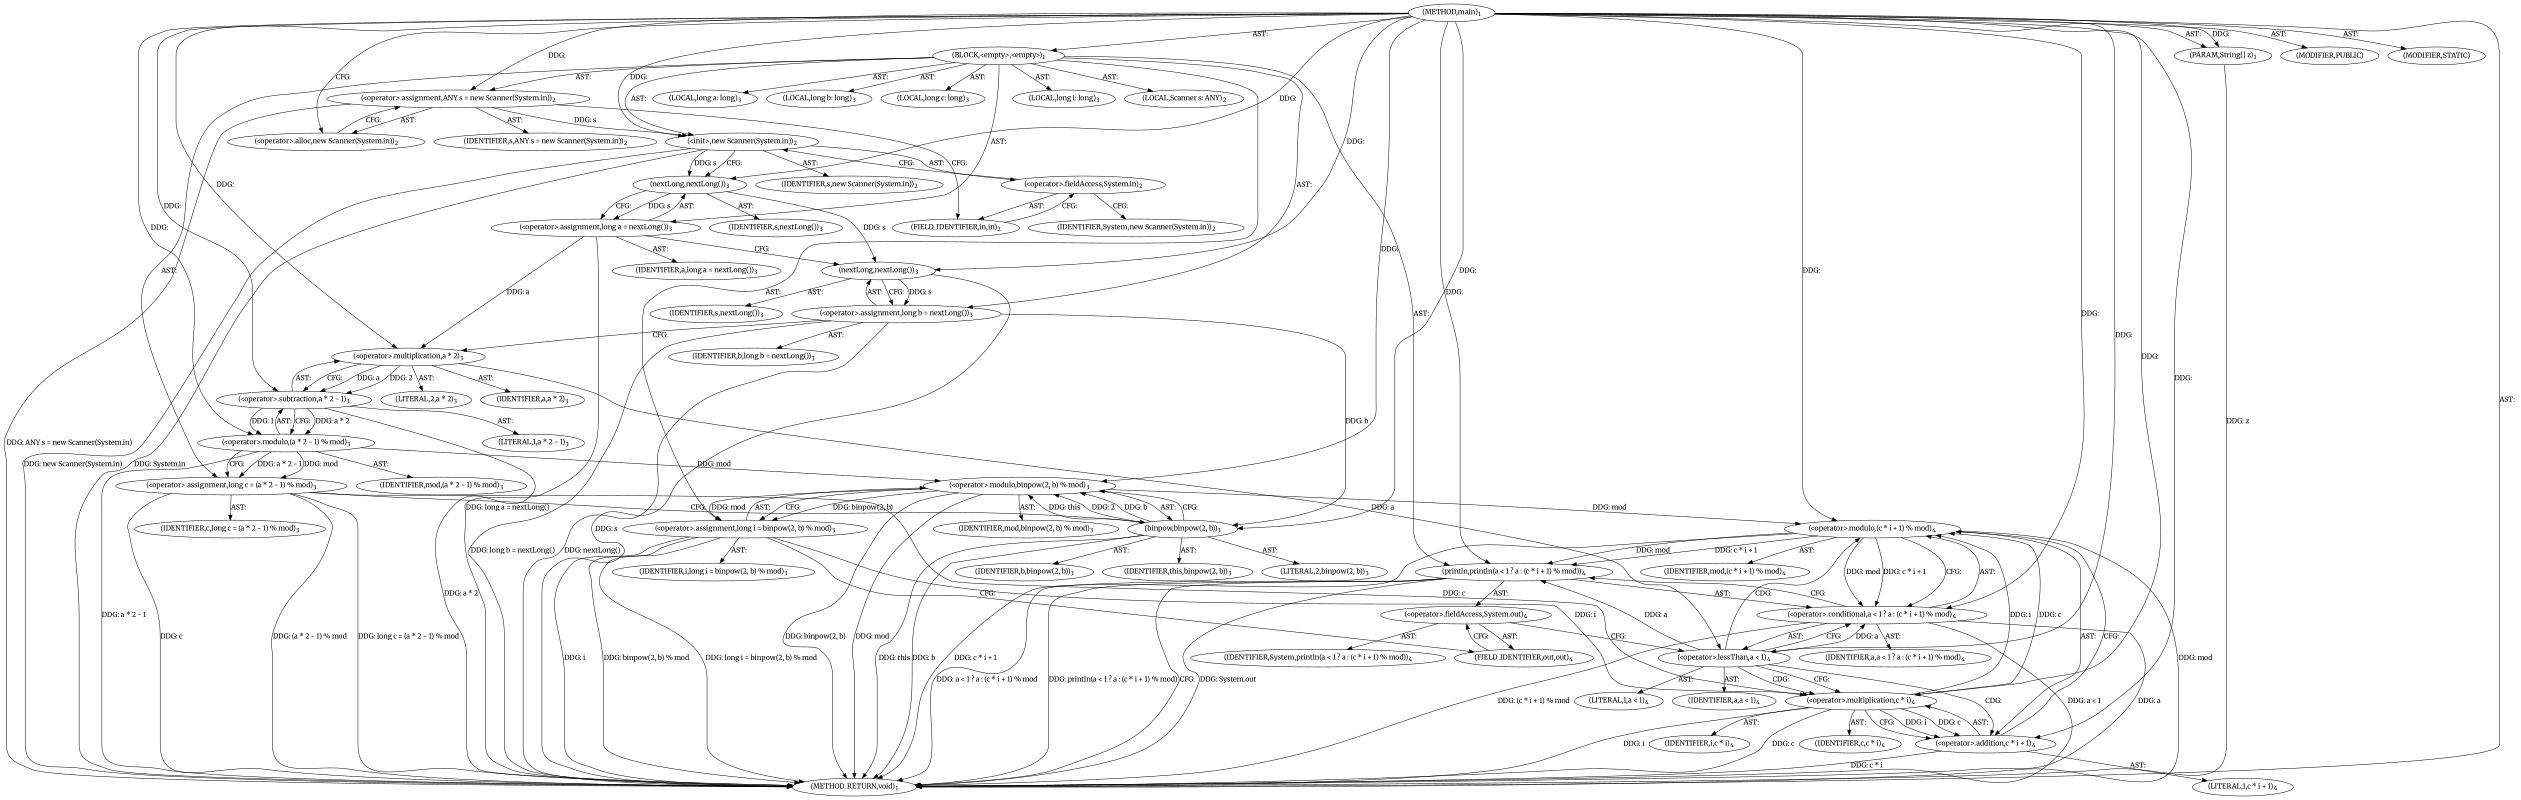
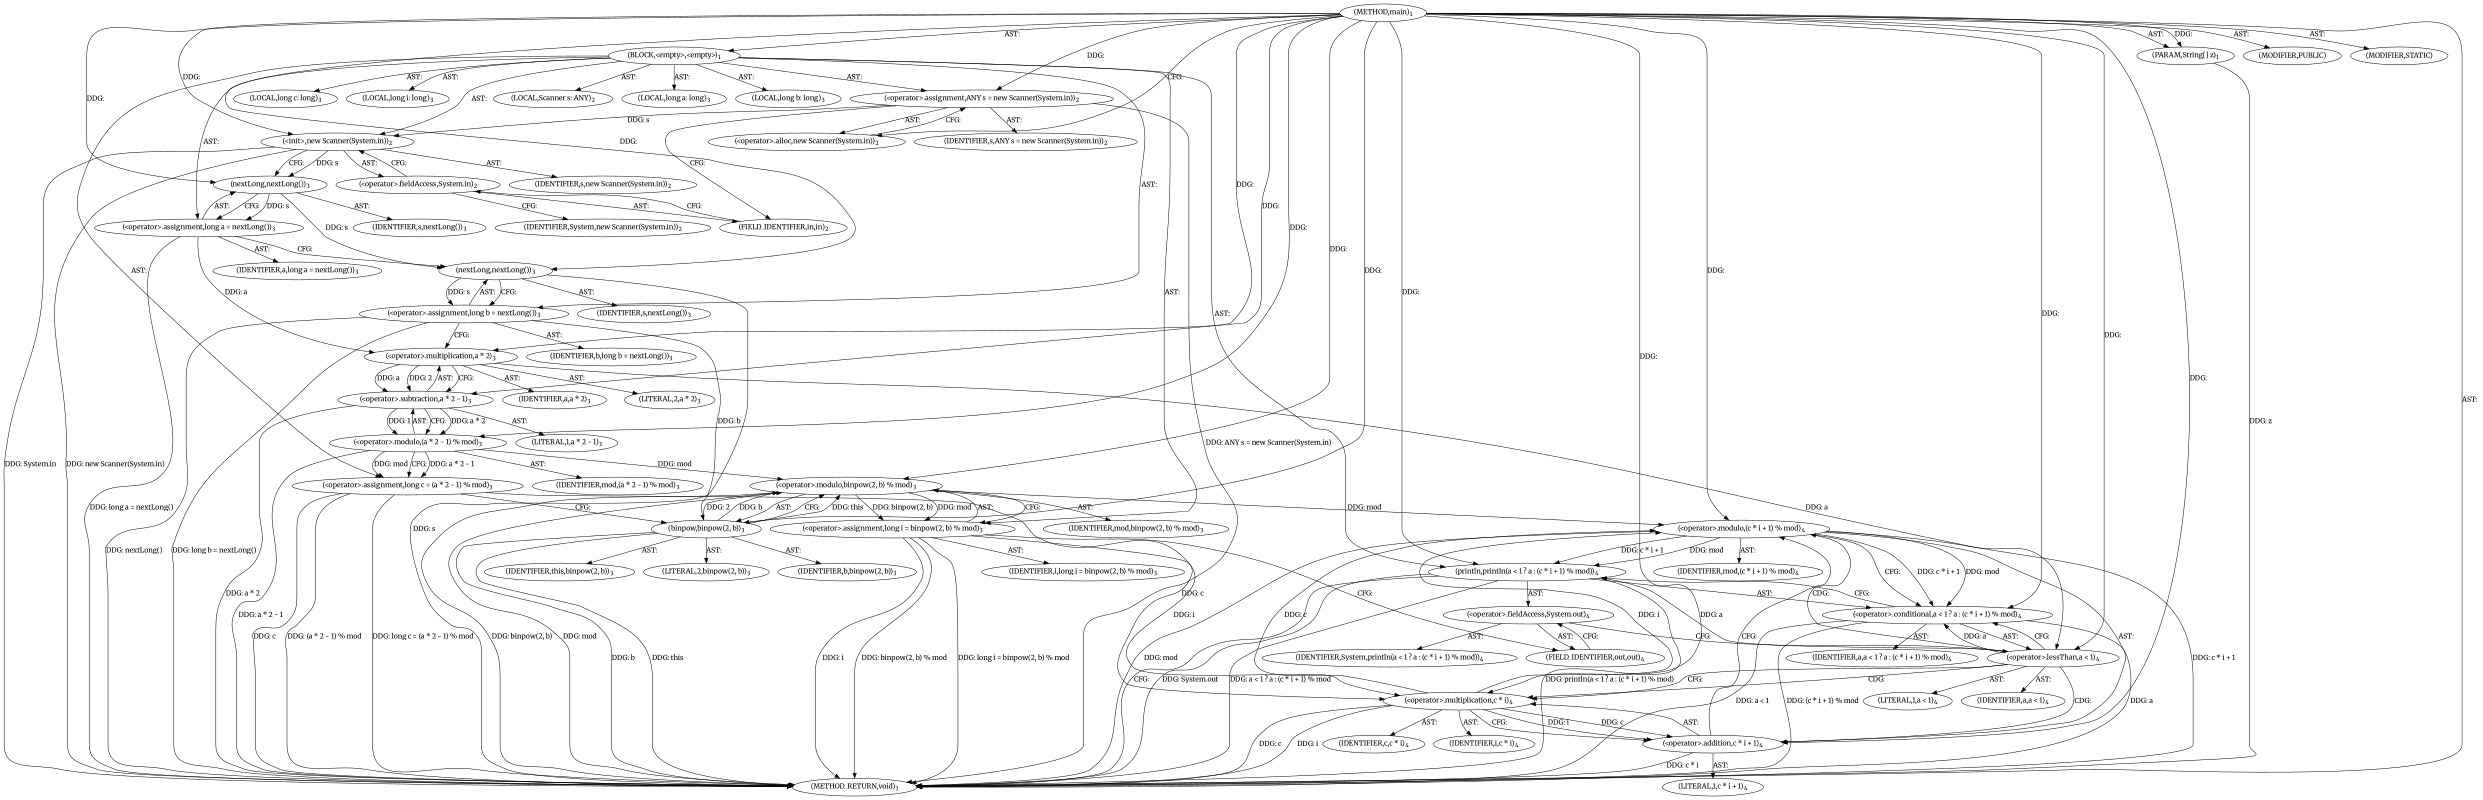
(230, 529) -> none
(1979, 572) -> none
